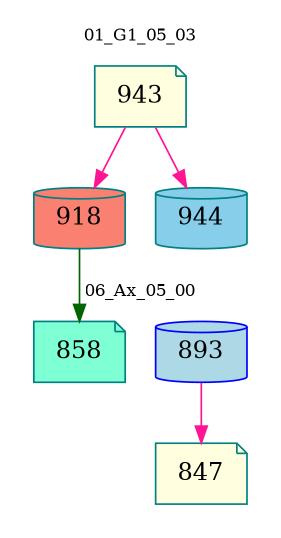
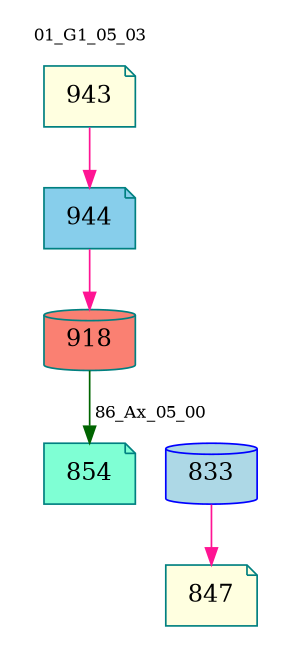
(114, 150) -> (90, 271)
(201, 218) -> (90, 218)
(140, 292) -> (151, 414)
(80, 352) -> (90, 474)
(201, 352) -> (211, 474)
